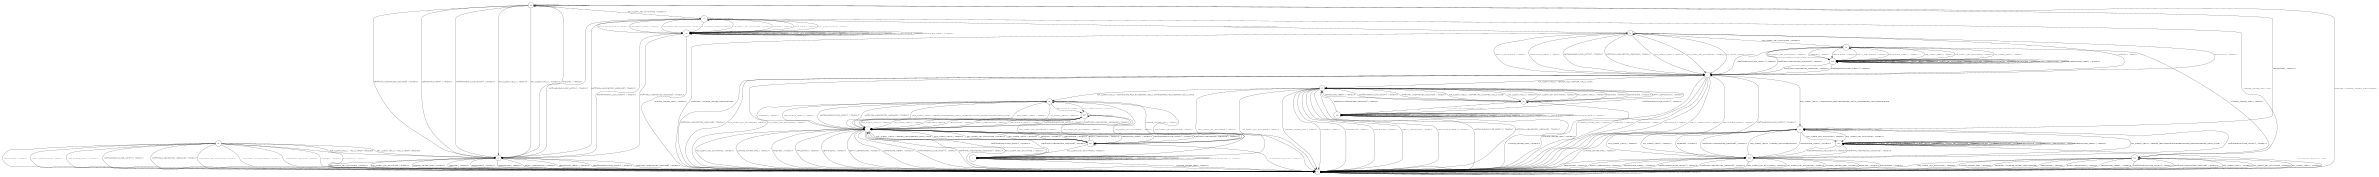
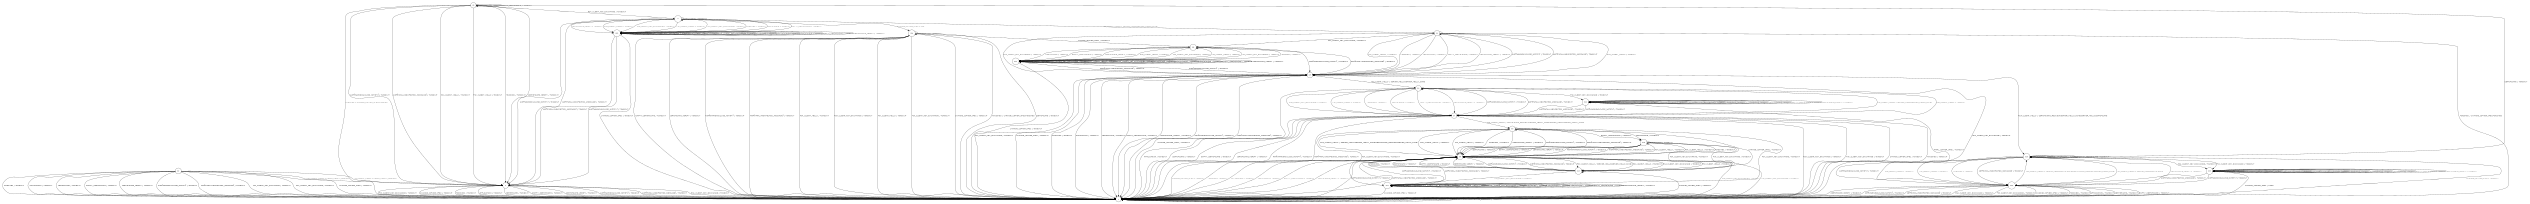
(2140, 54) -> (1052, 40)
(1516, 82) -> (1363, 82)
(1524, 144) -> (1949, 150)
none -> (972, 146)
